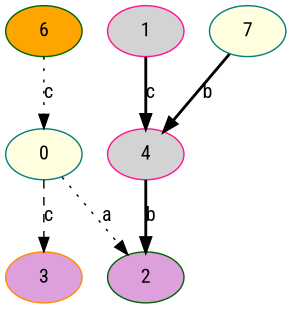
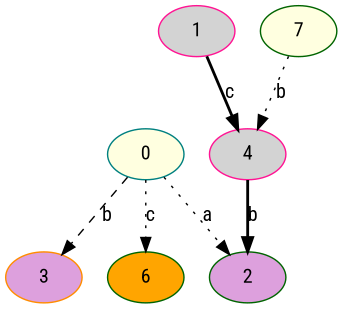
(248, 31) -> (299, 31)
(44, 86) -> (146, 209)
(201, 87) -> (276, 86)
(49, 216) -> (107, 216)
